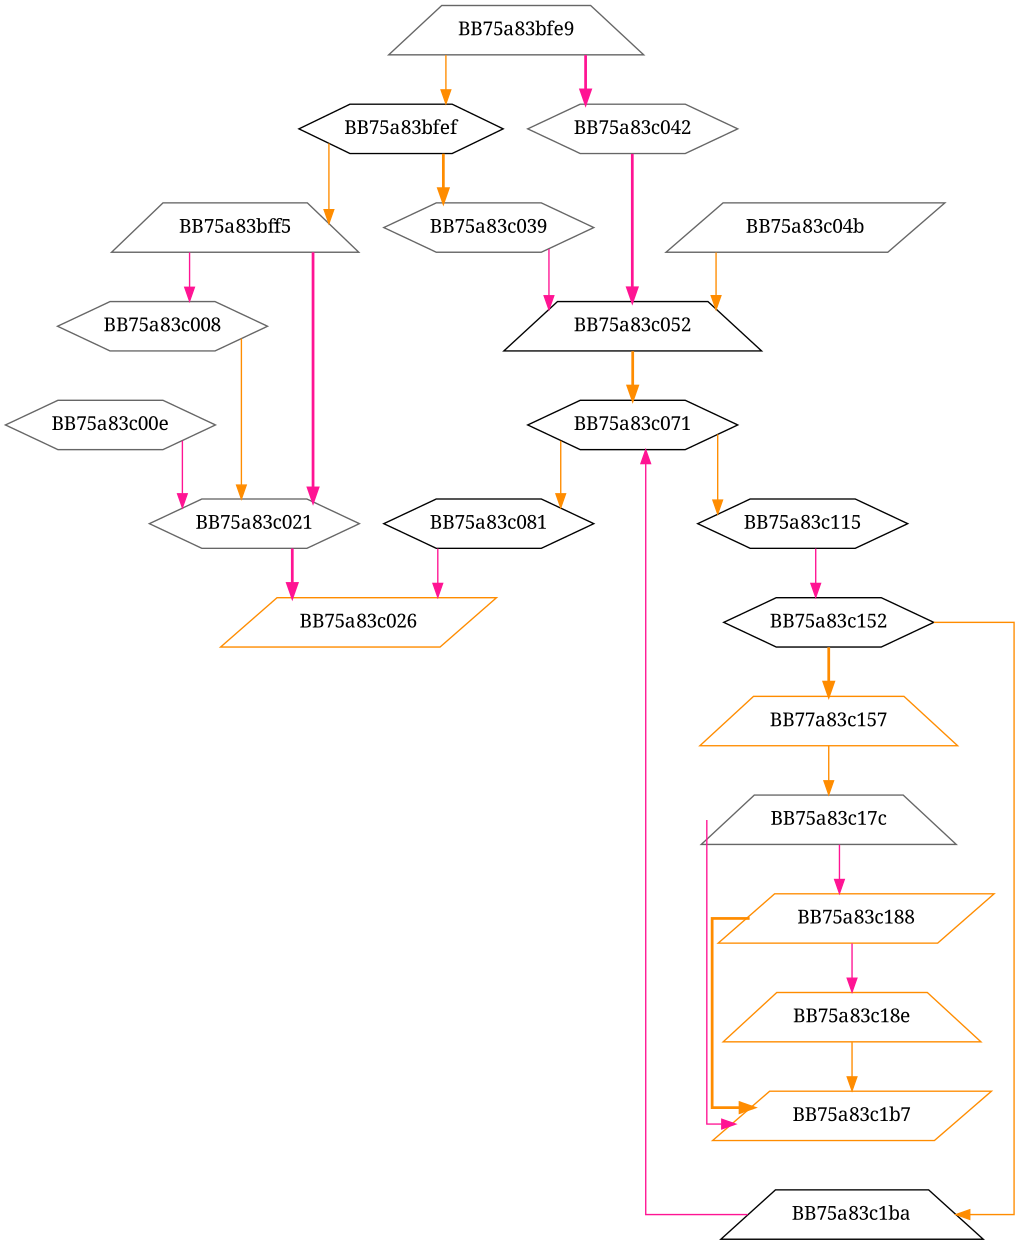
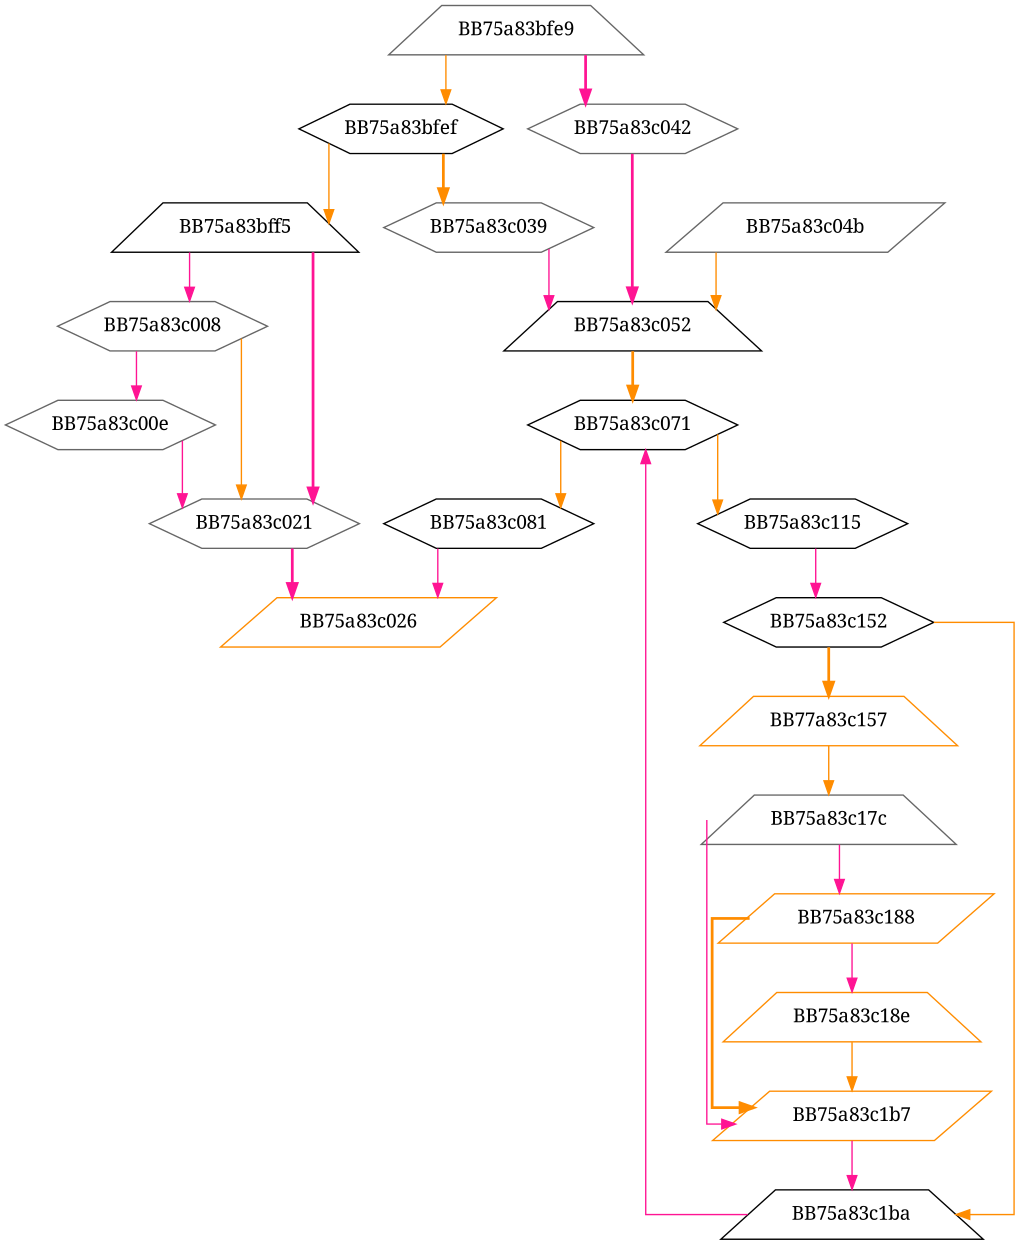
(235, 228) -> (235, 228)
none -> (136, 369)
none -> (852, 1158)
